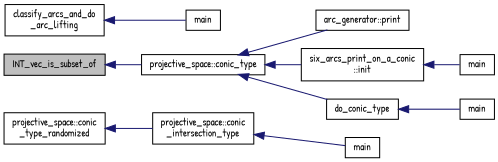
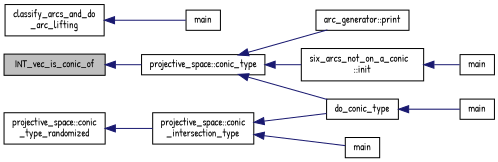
(55, 65) -> (55, 65)
(362, 65) -> (362, 65)
none -> (295, 117)
